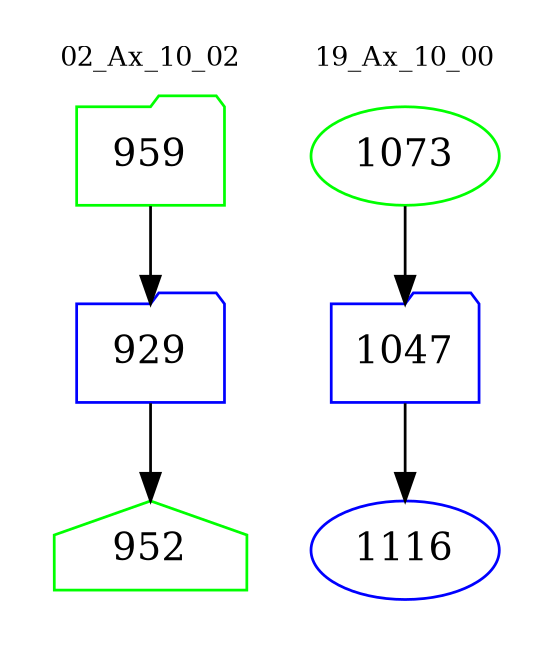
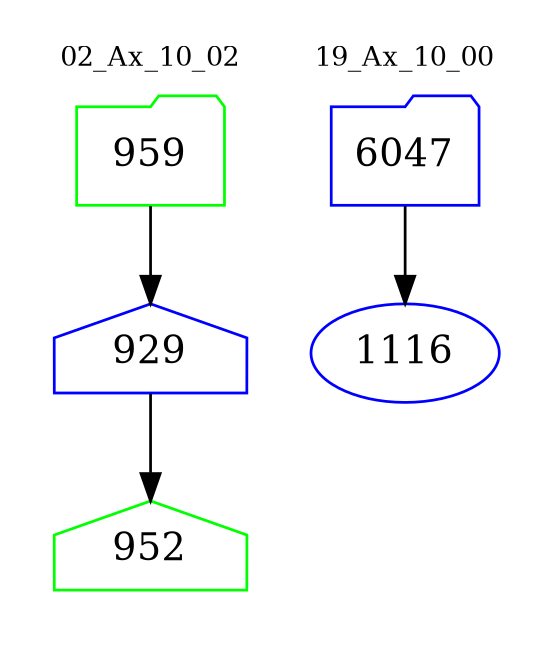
(405, 156) -> none
(151, 353) -> (151, 353)
(405, 353) -> (405, 156)
